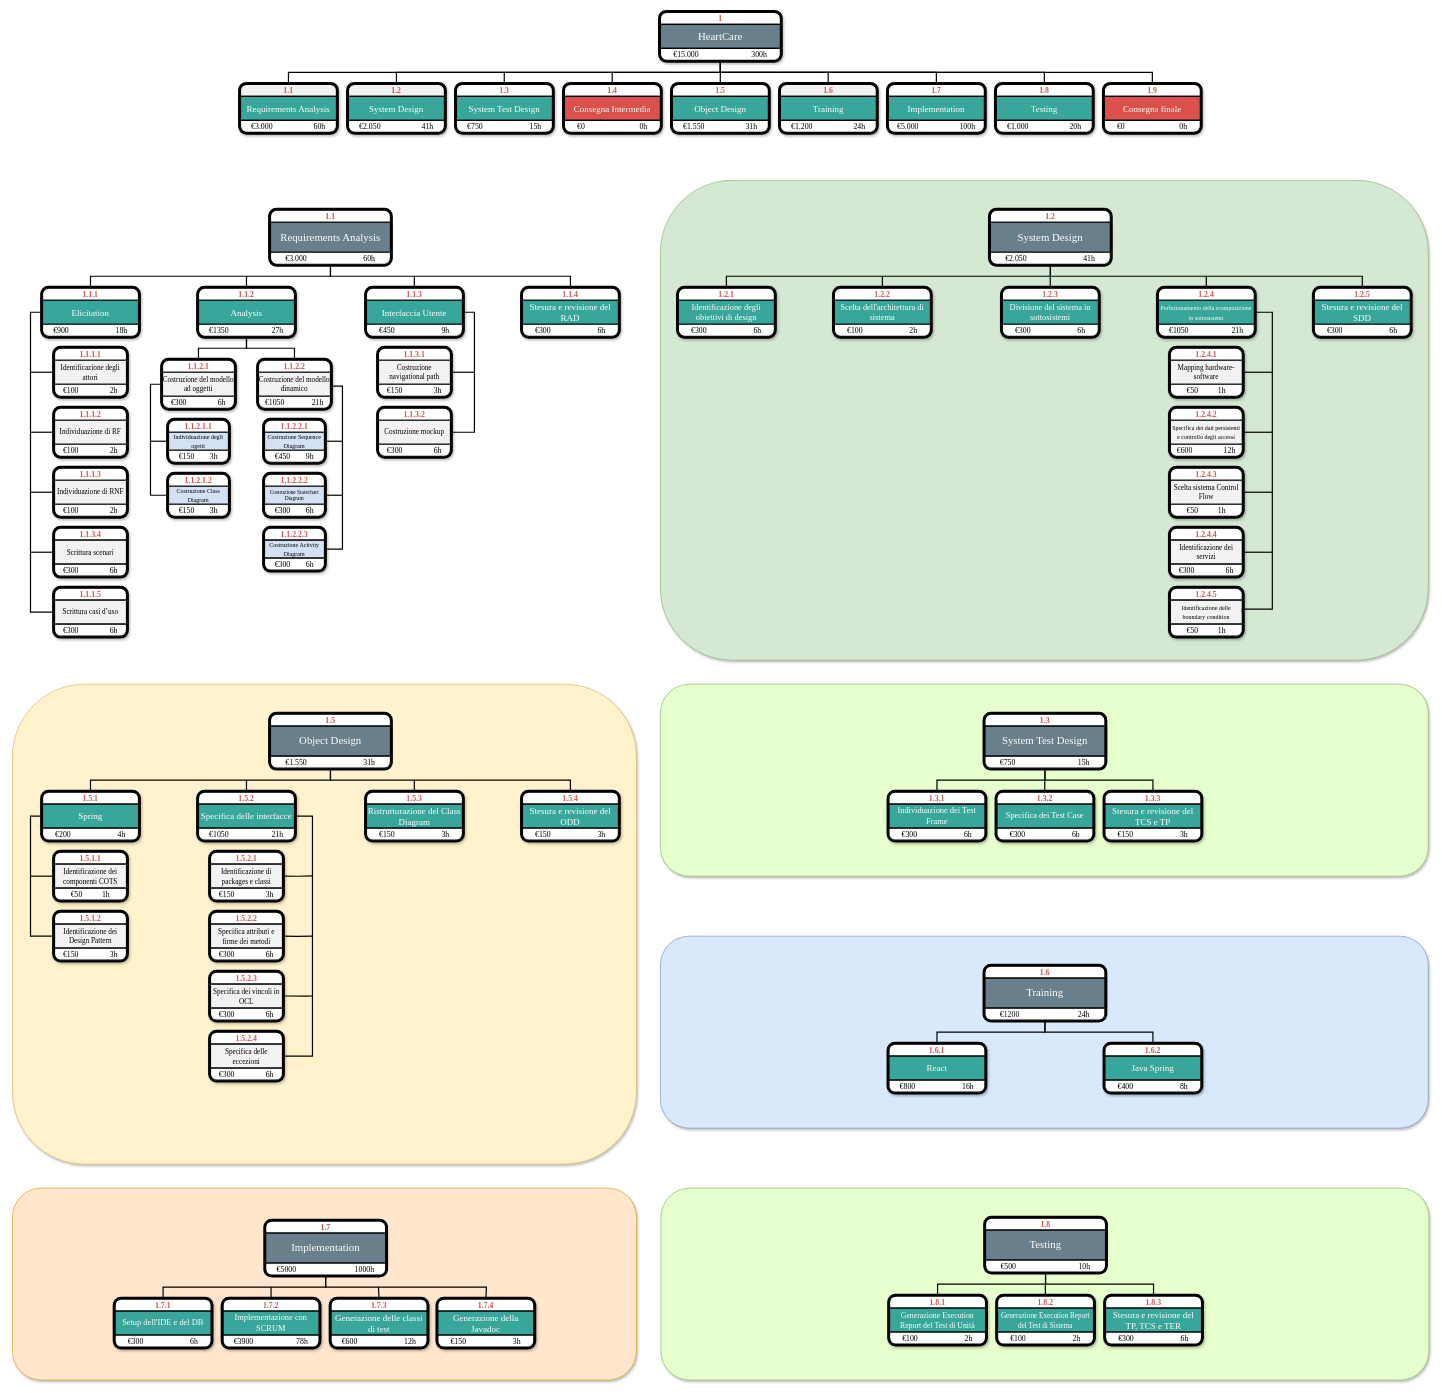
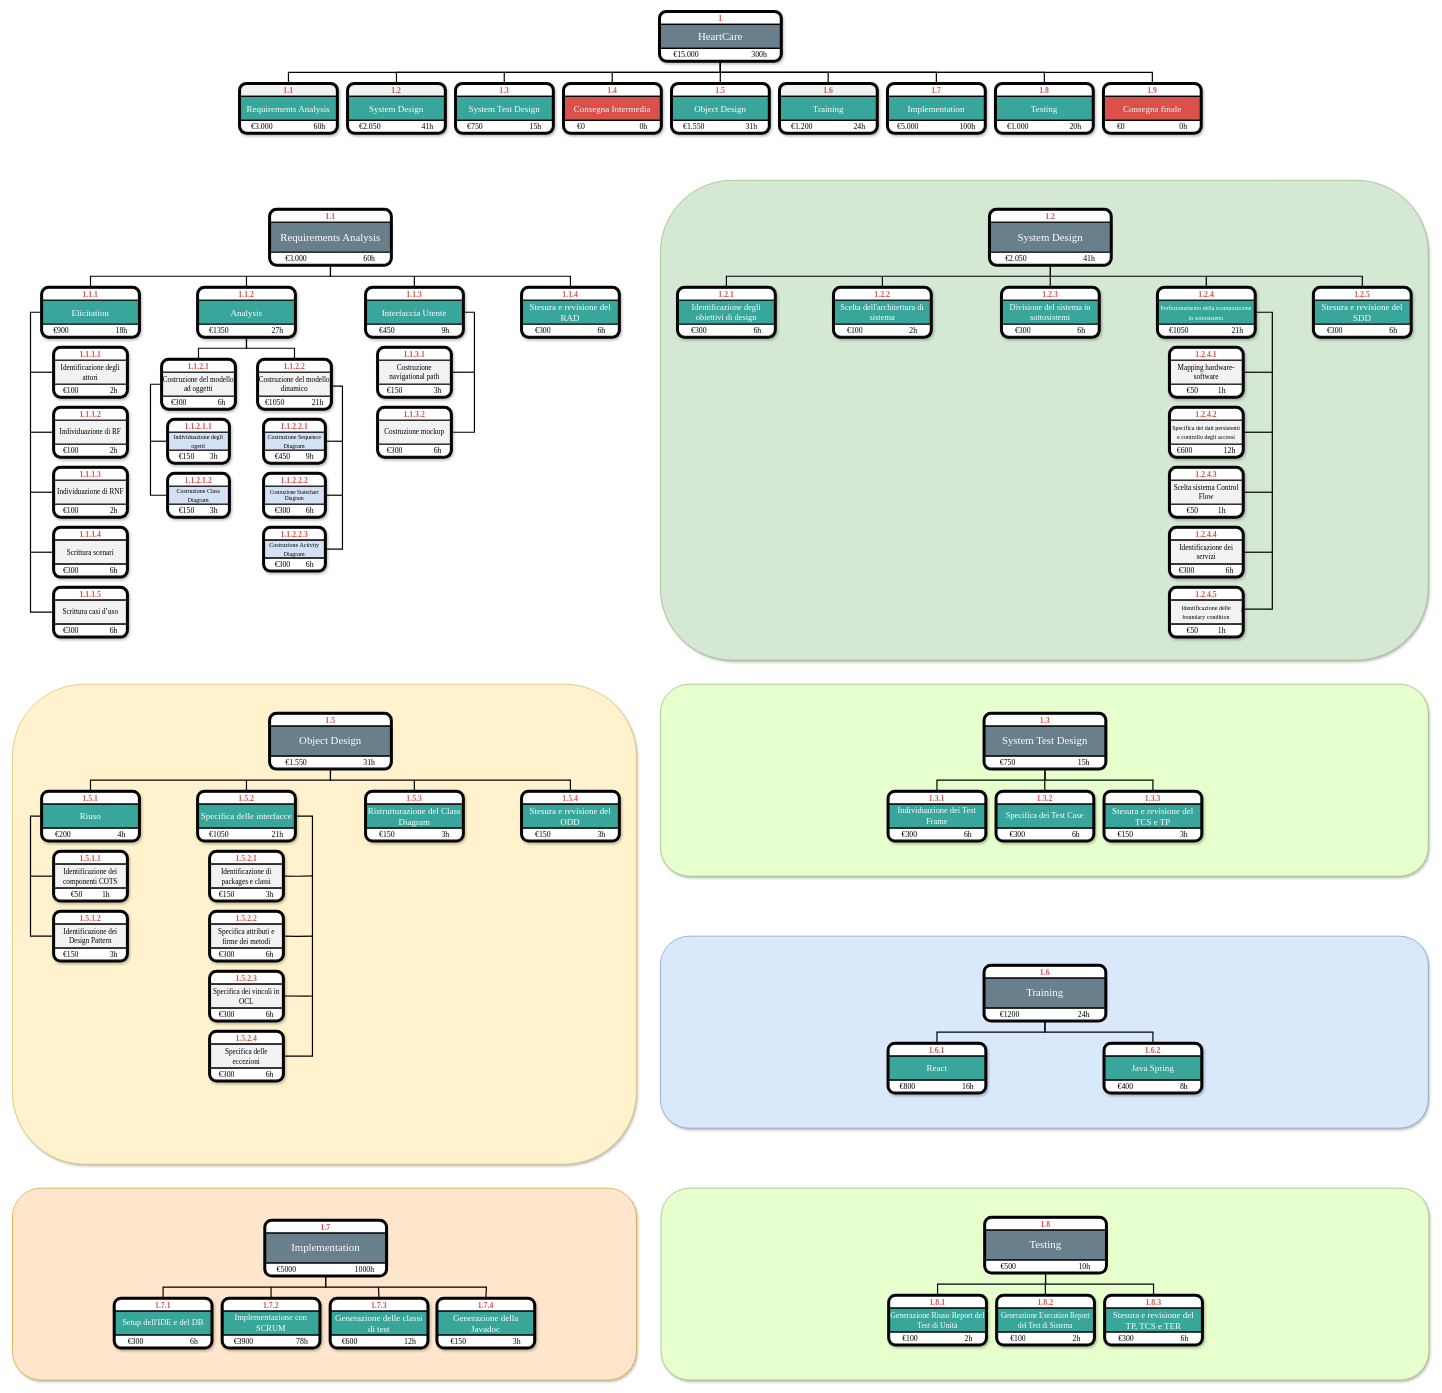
(90, 534) -> (90, 534)
(90, 816) -> (90, 816)
(938, 1320) -> (938, 1320)
